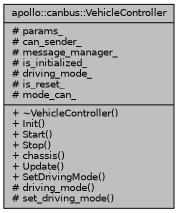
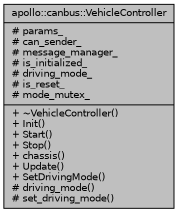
(44, 95) -> (51, 95)
